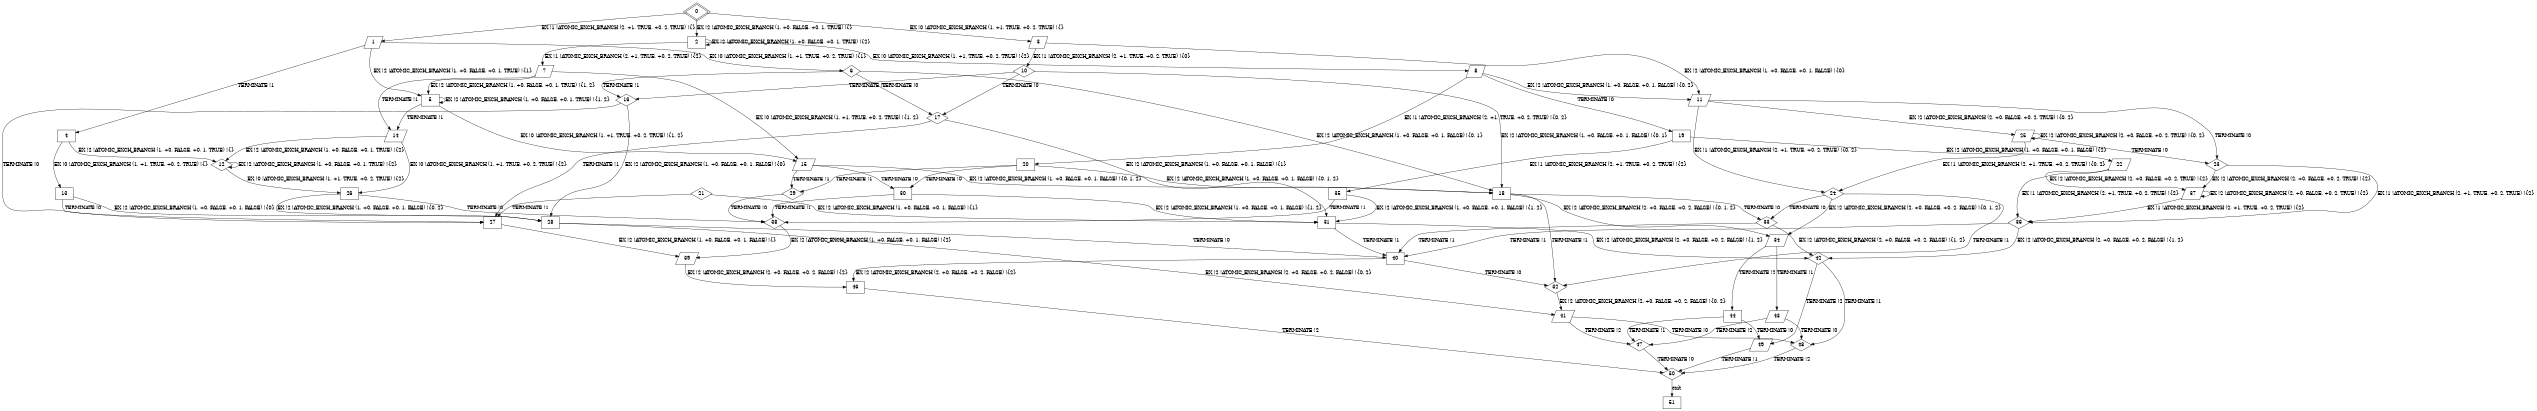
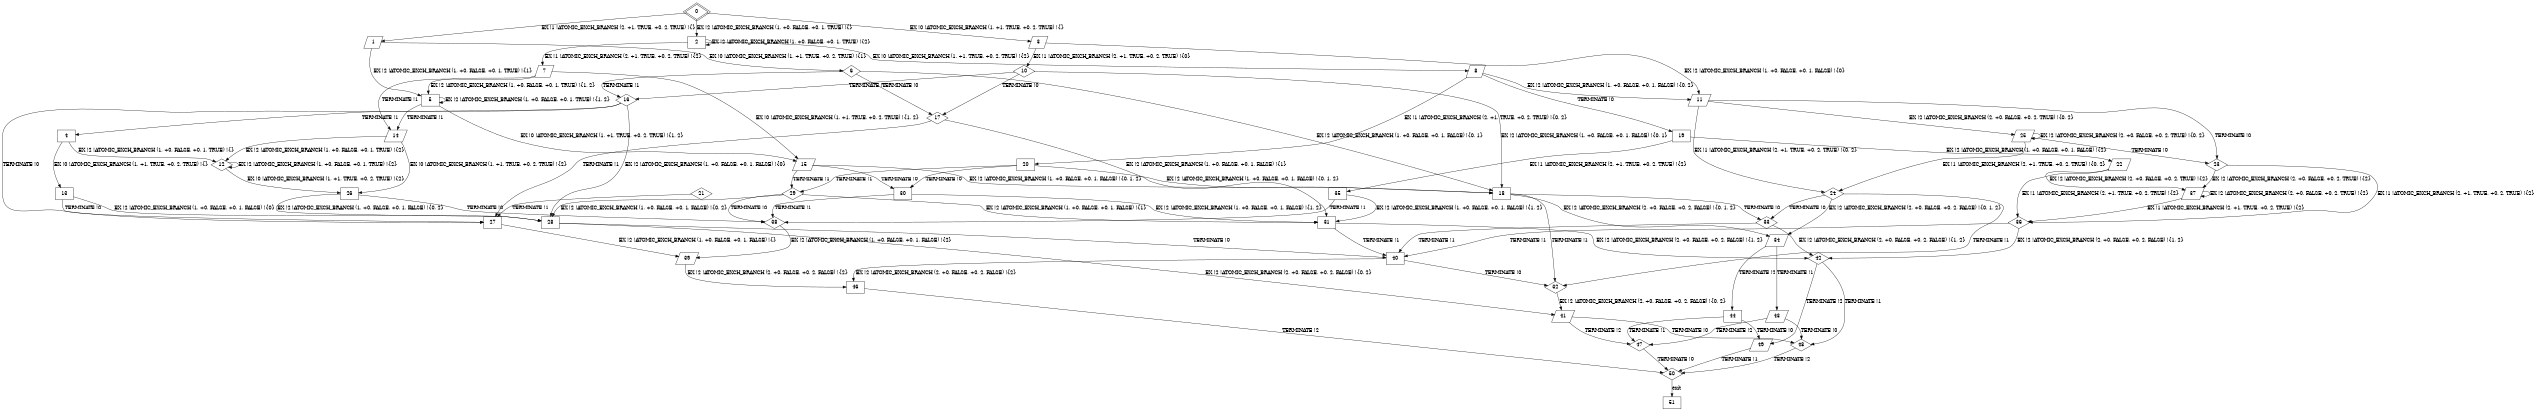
(222, 89) -> (336, 114)
none -> (667, 200)
(1011, 219) -> (1057, 218)
